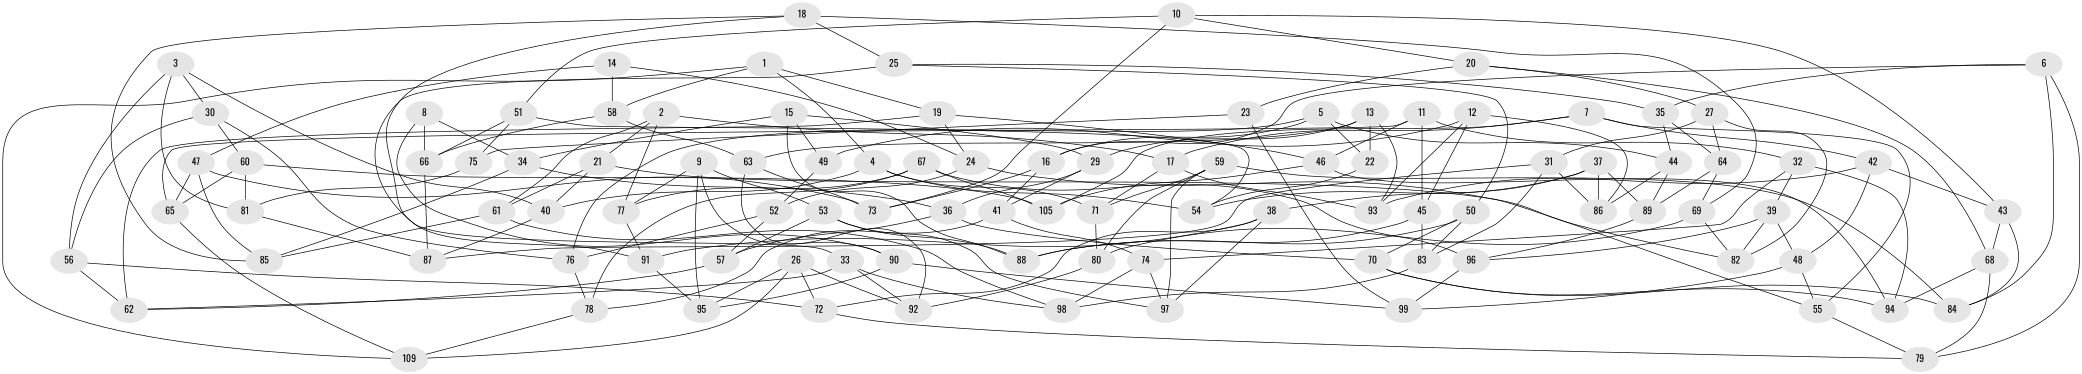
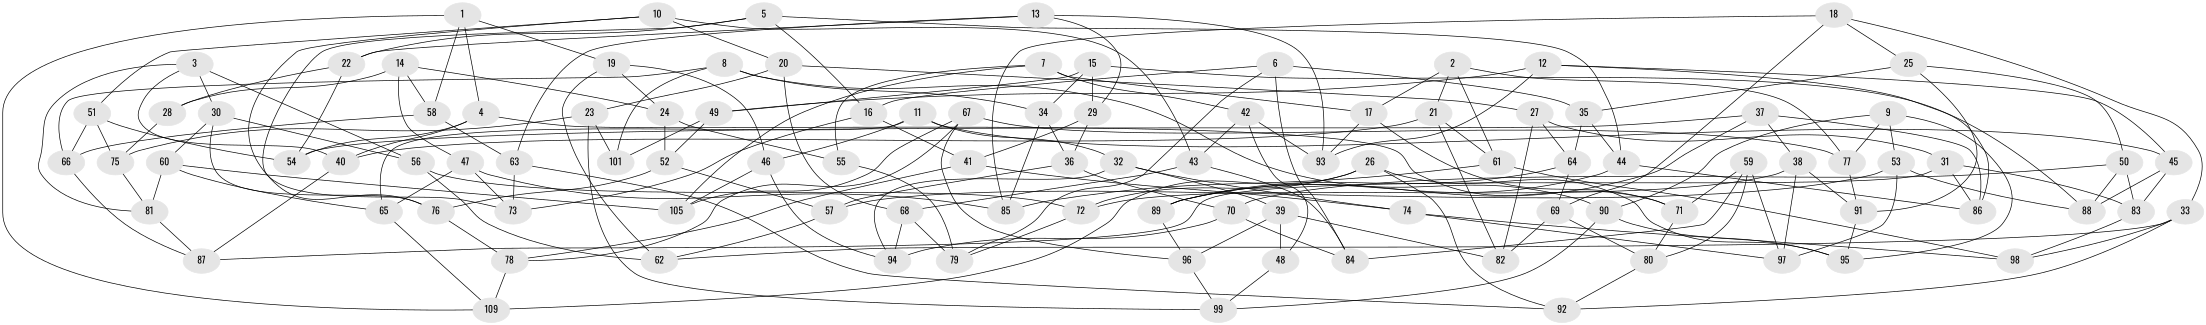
none -> (167, 113)
none -> (616, 163)
(1806, 282) -> none
